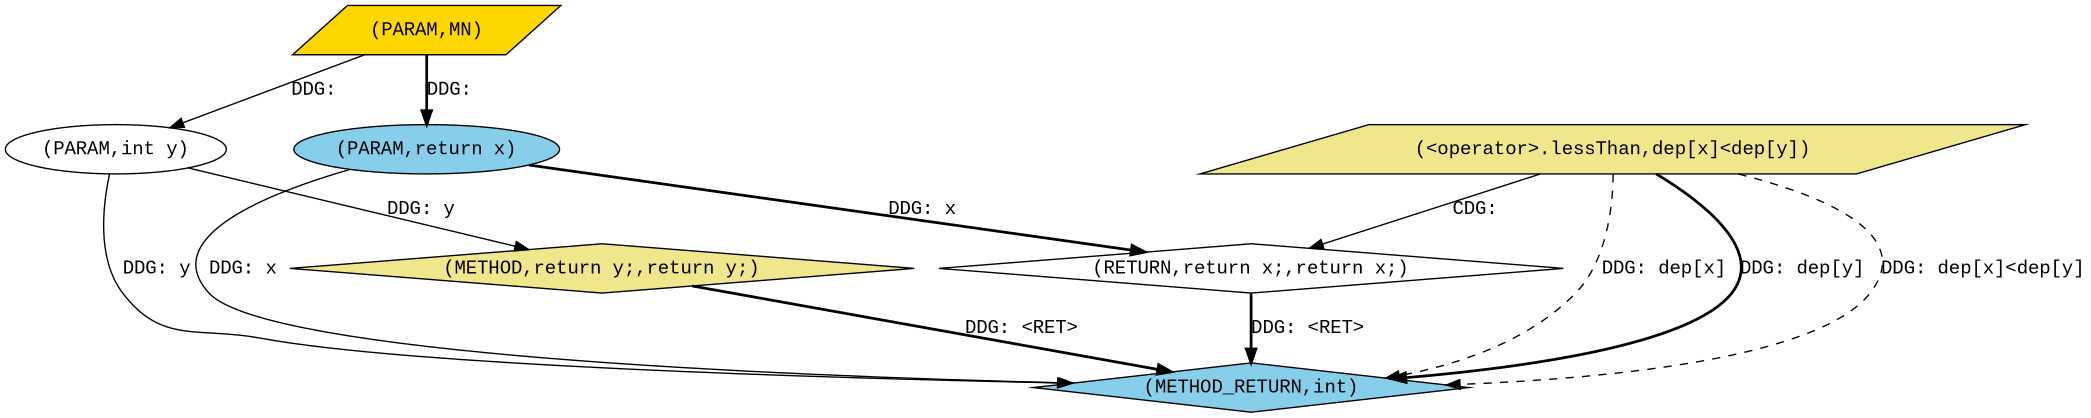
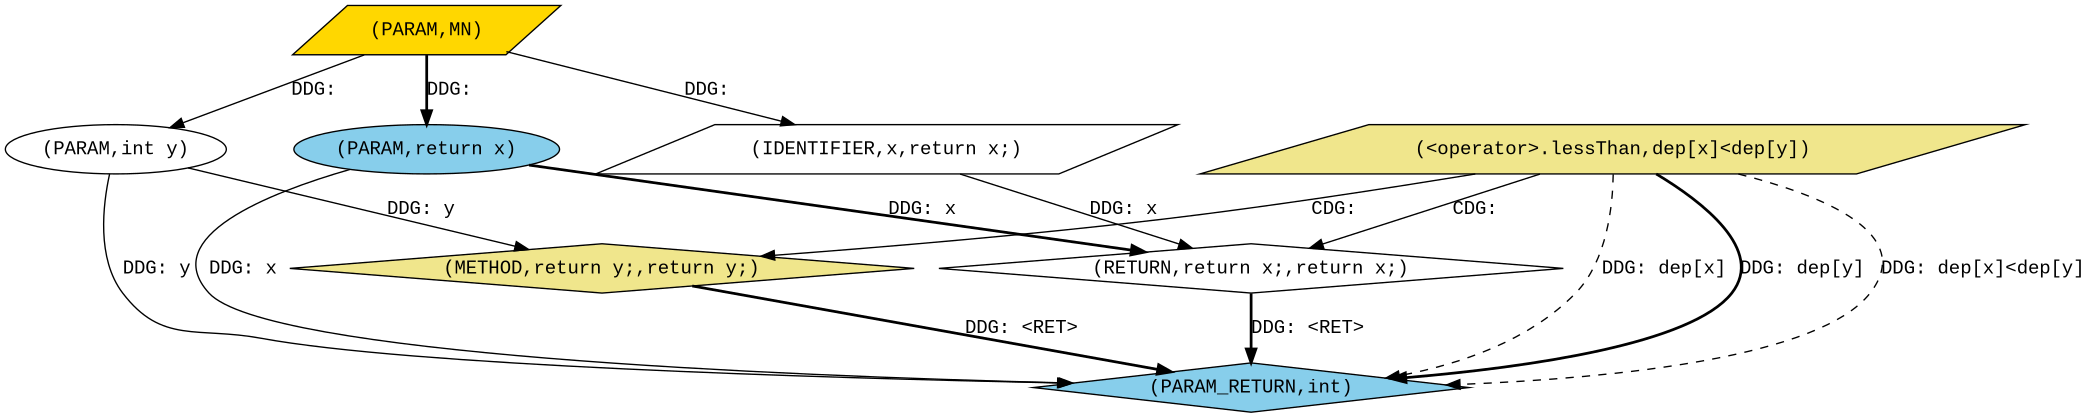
none -> (887, 149)
none -> (1144, 221)
(1251, 388) -> (1251, 388)
